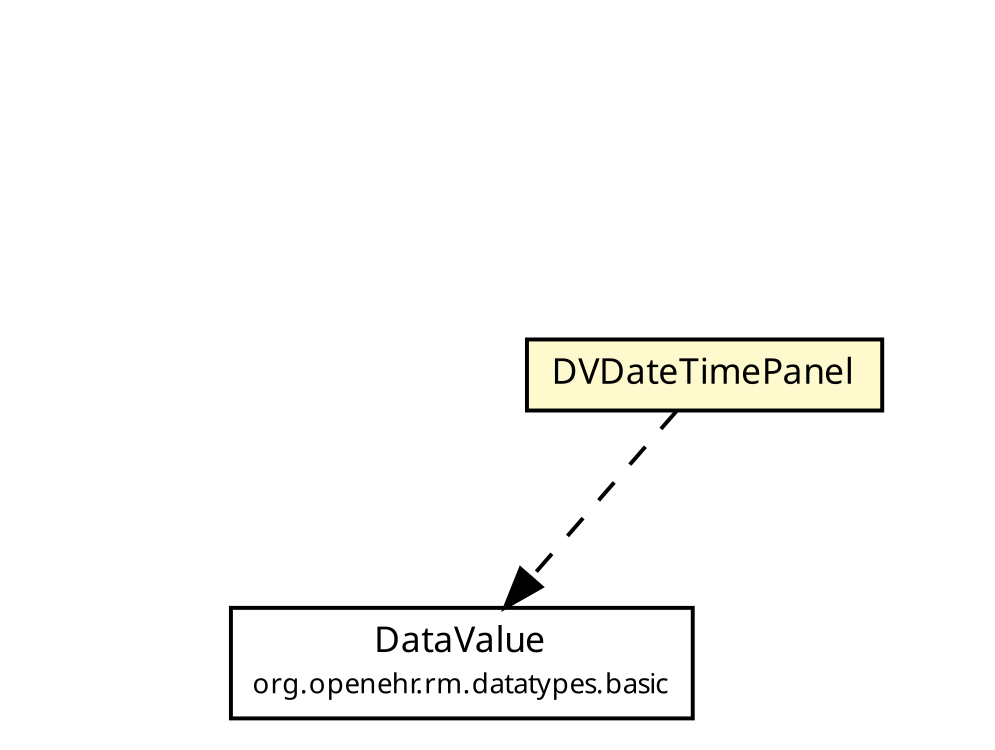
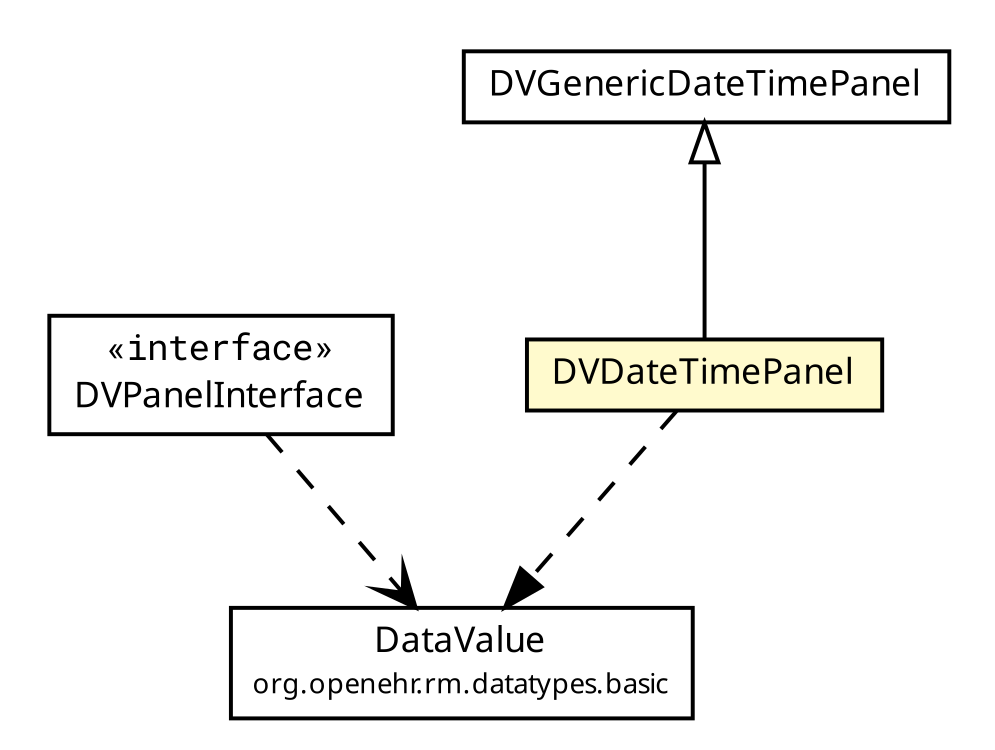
none -> (705, 87)
none -> (219, 375)
